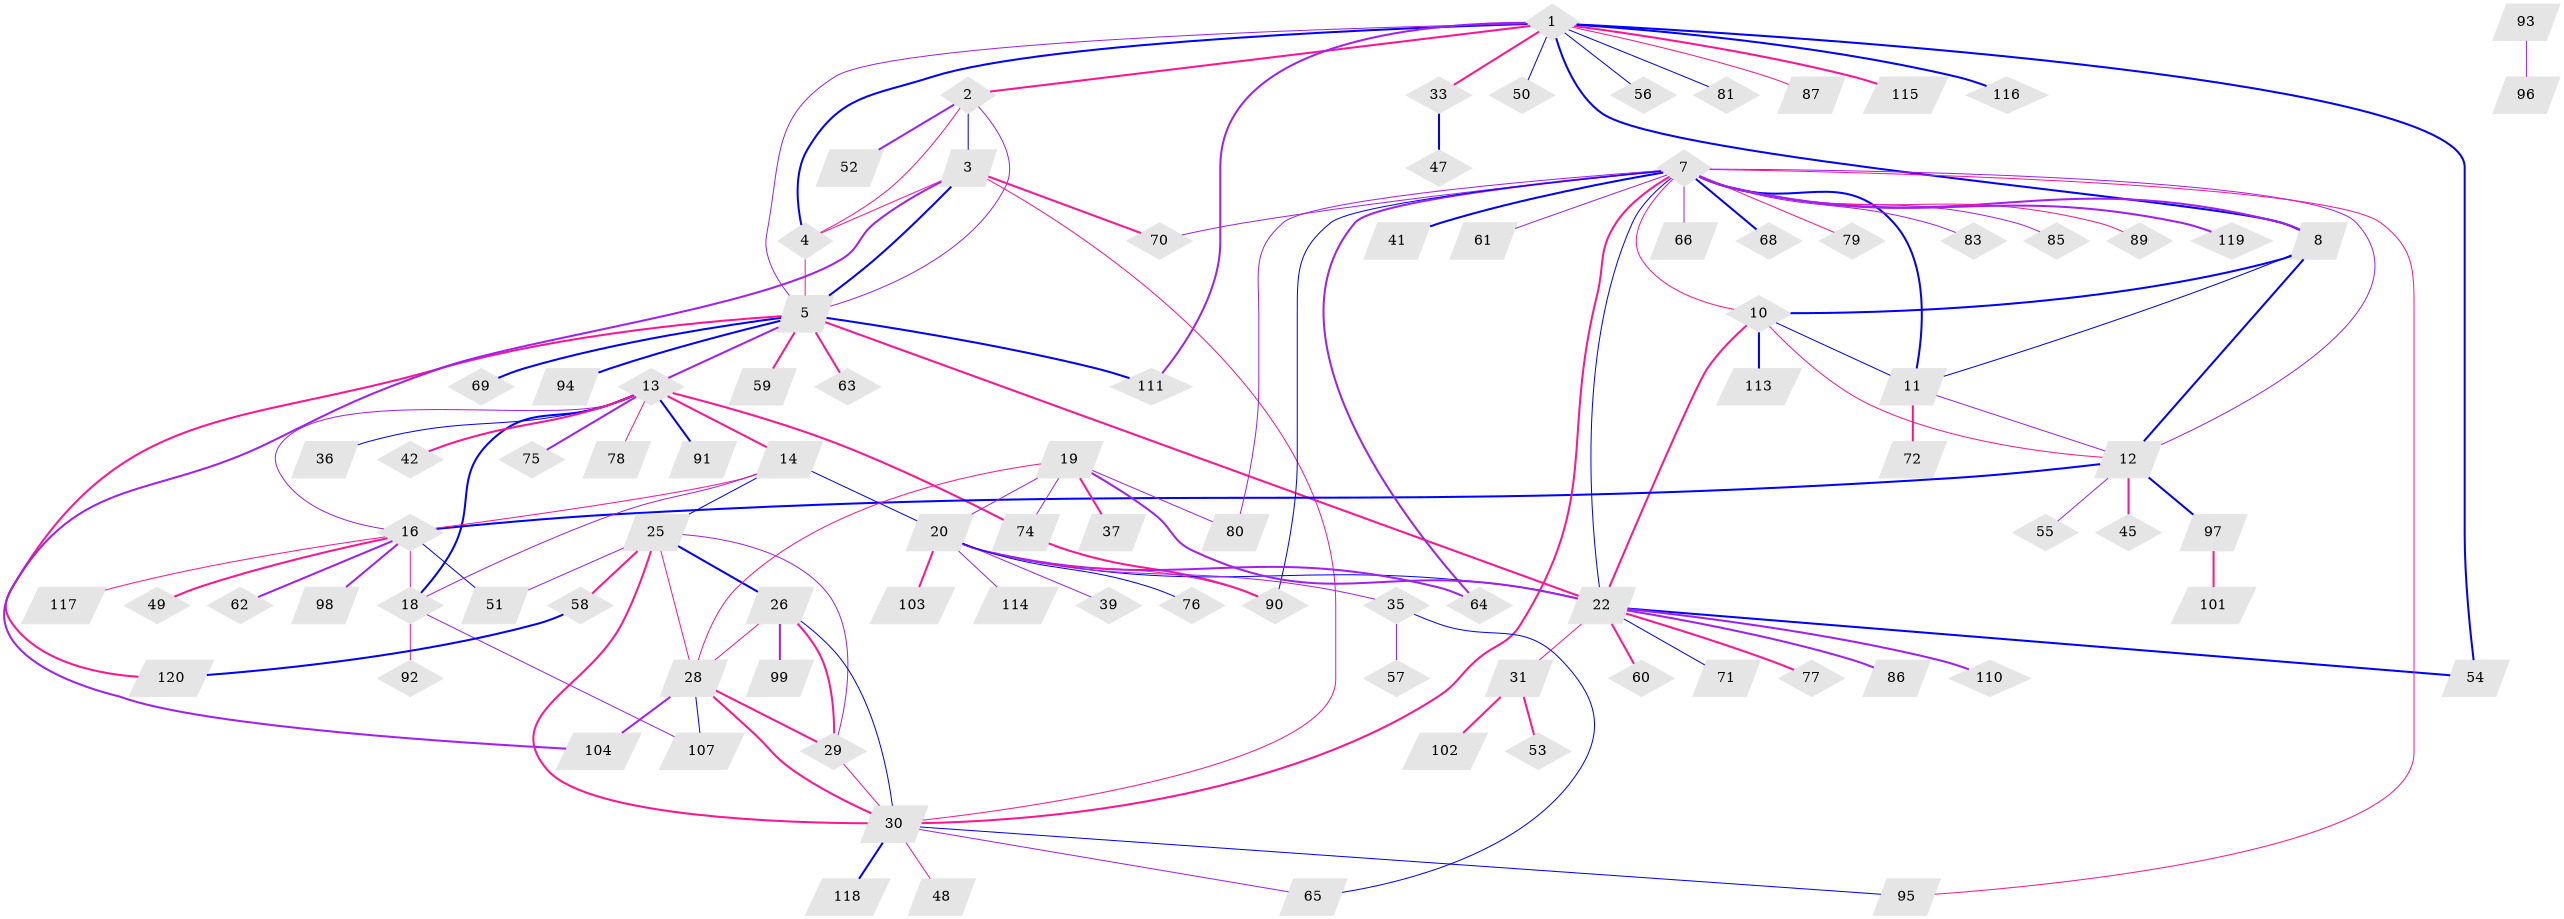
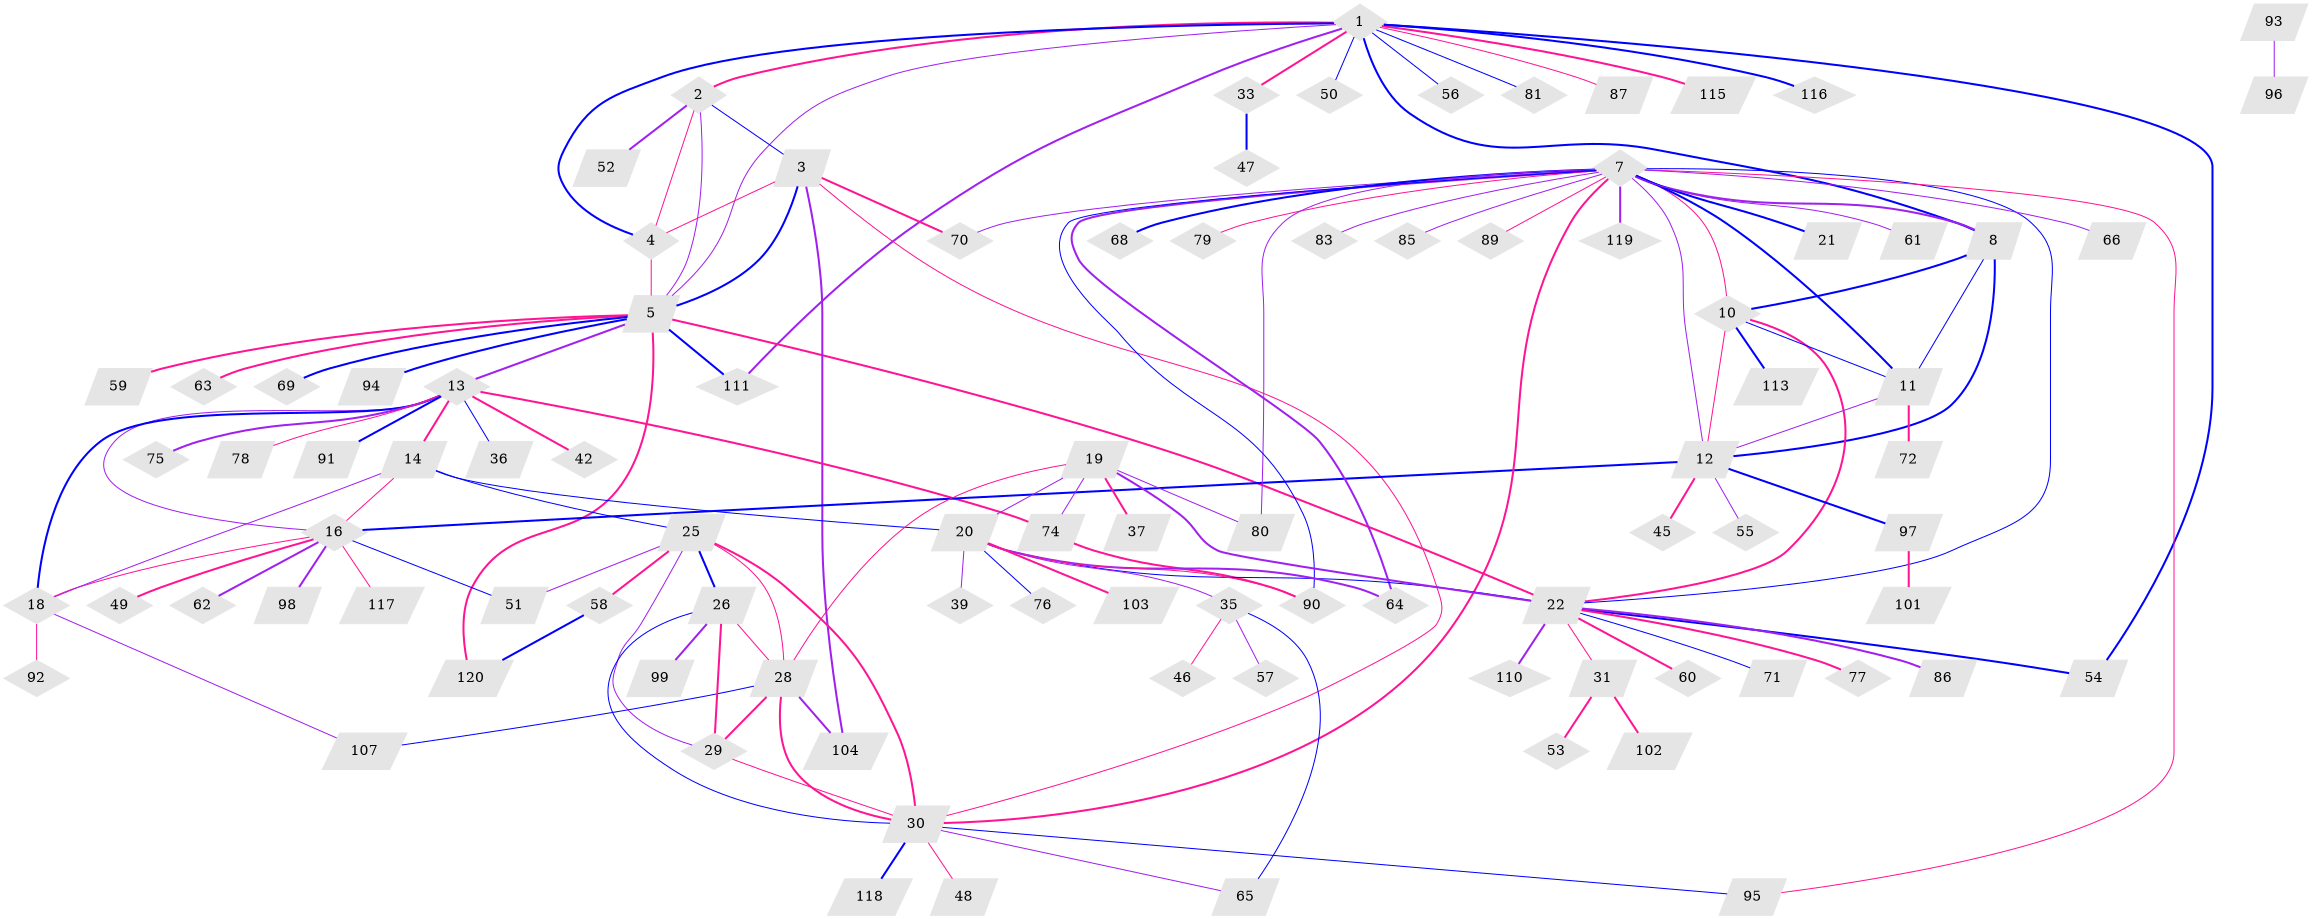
(1397, 241) -> (1828, 241)
(1016, 605) -> none
none -> (1183, 678)
